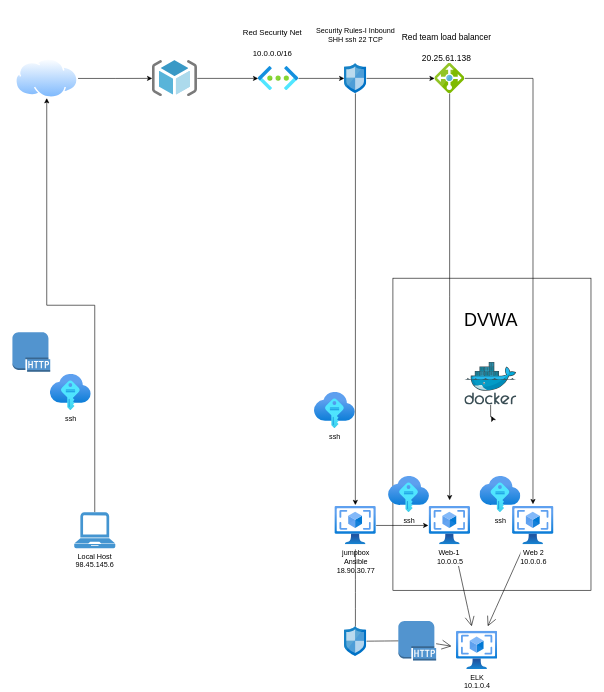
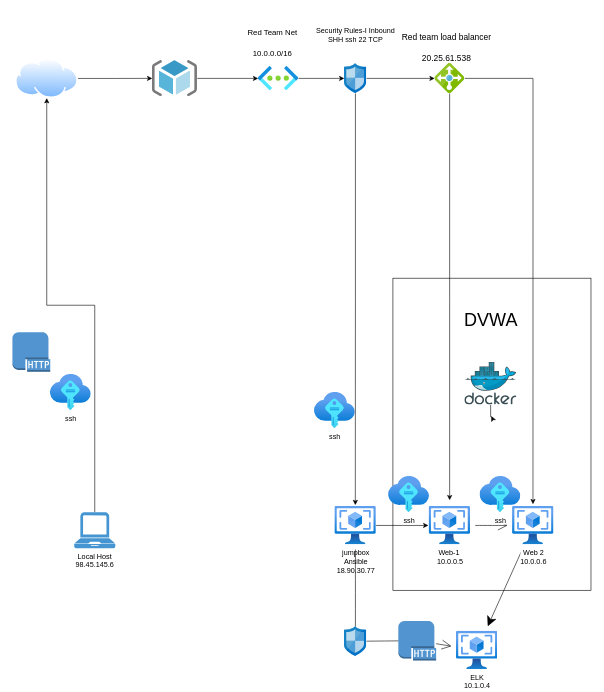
(272, 39) -> (272, 39)
(446, 44) -> (446, 44)
(465, 595) -> (490, 525)
(490, 621) -> (491, 618)
